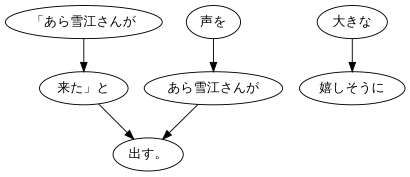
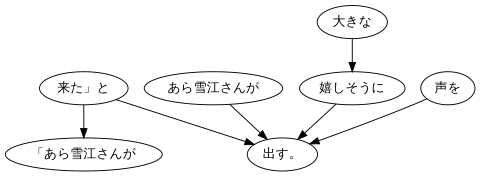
(84, 51) -> (84, 117)
(213, 51) -> (373, 121)
none -> (320, 118)
